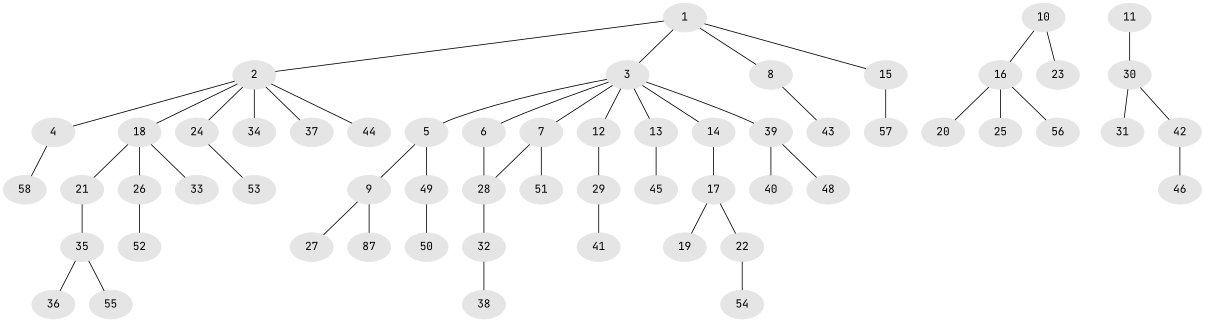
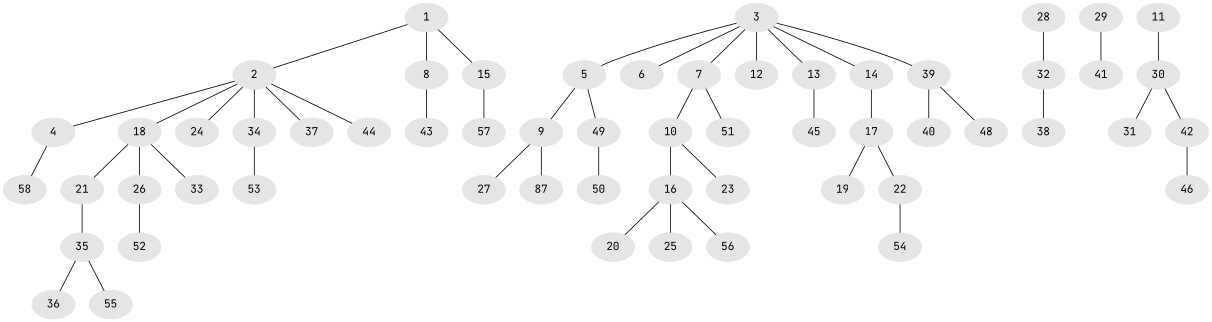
(656, 46) -> none
(226, 161) -> (254, 161)
(484, 161) -> none
(513, 161) -> (685, 104)
(599, 161) -> none
